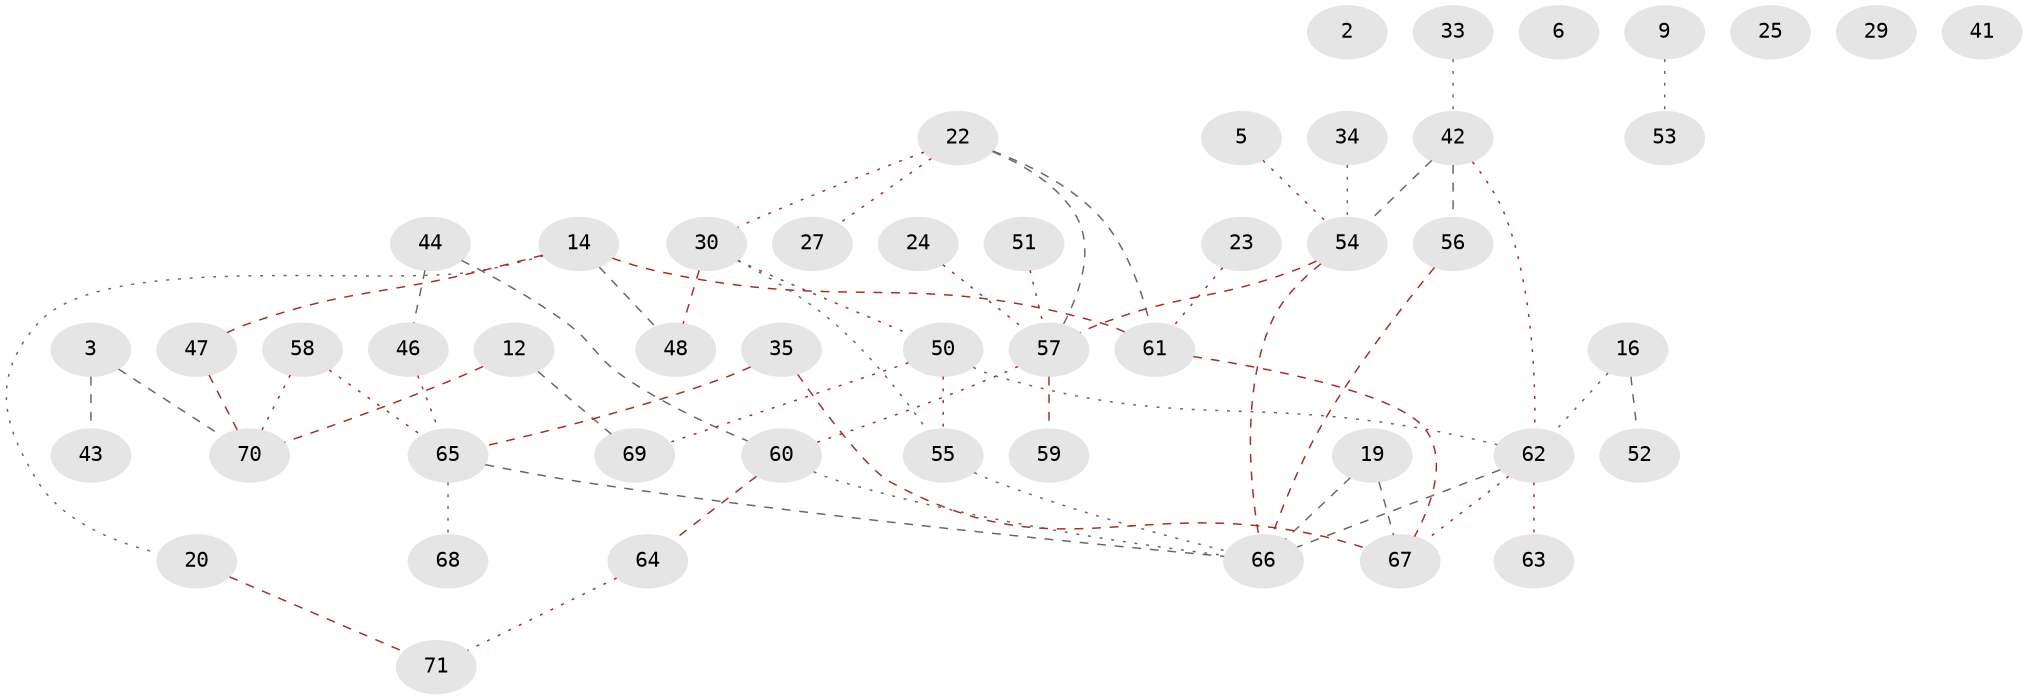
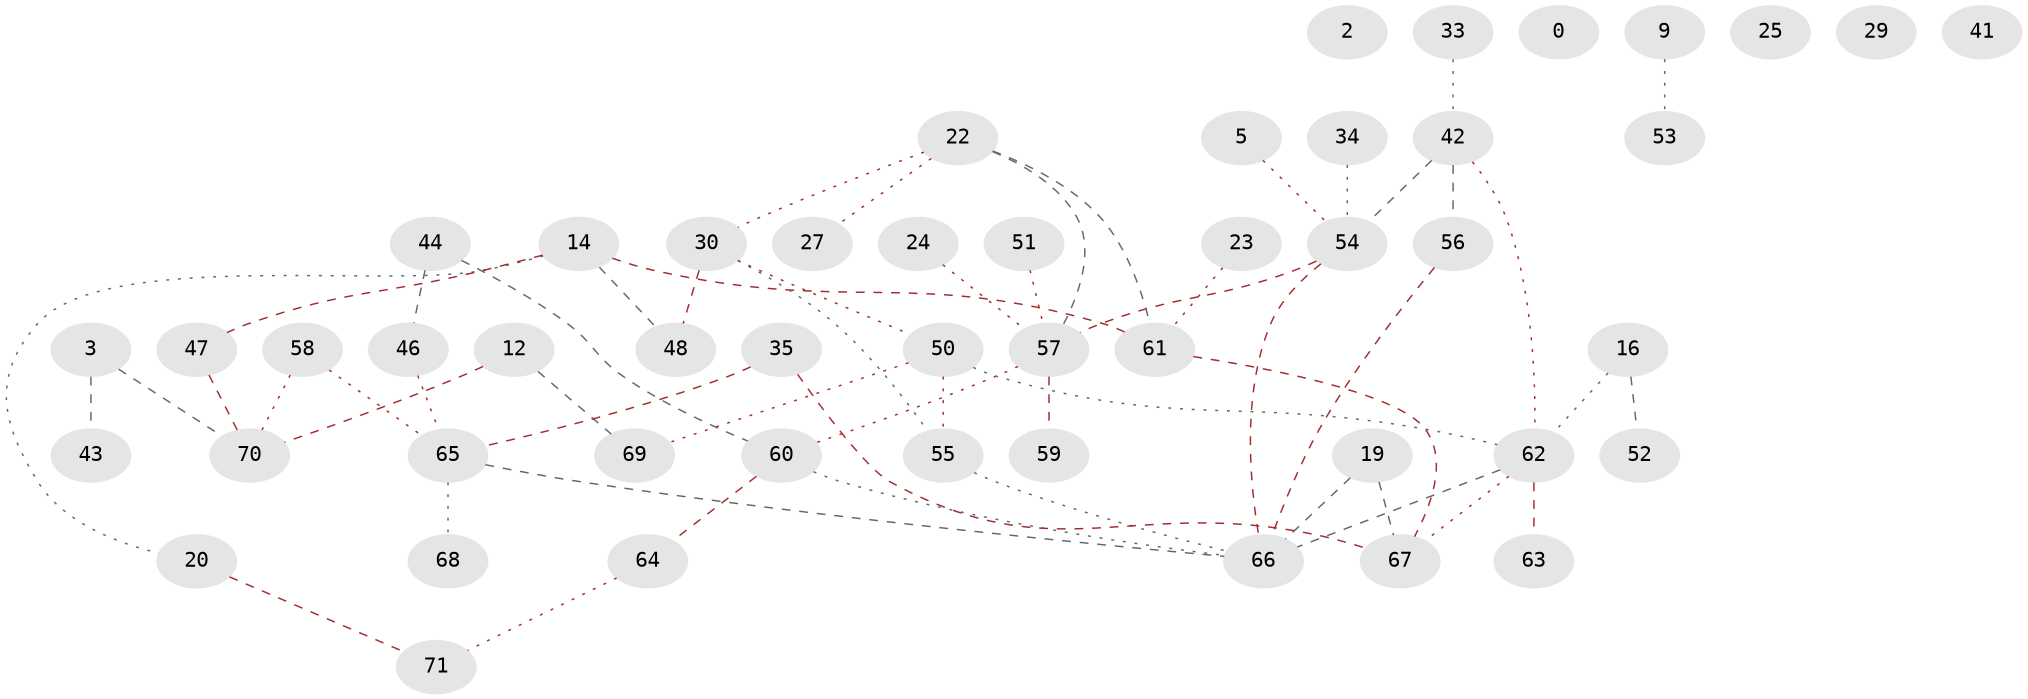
(1559, 32) -> (1559, 32)
(1534, 509) -> (1534, 509)
